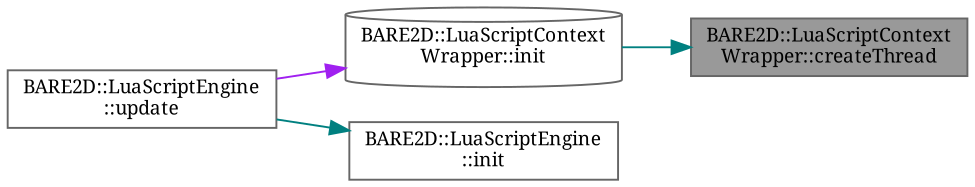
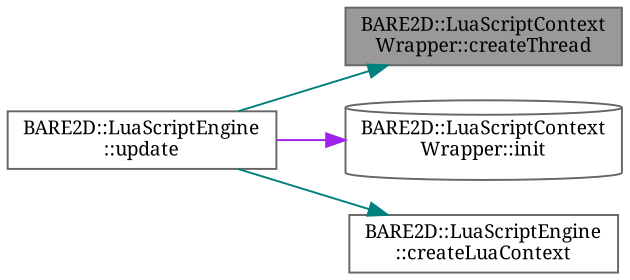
(647, 47) -> (304, 91)
(484, 151) -> (484, 244)
